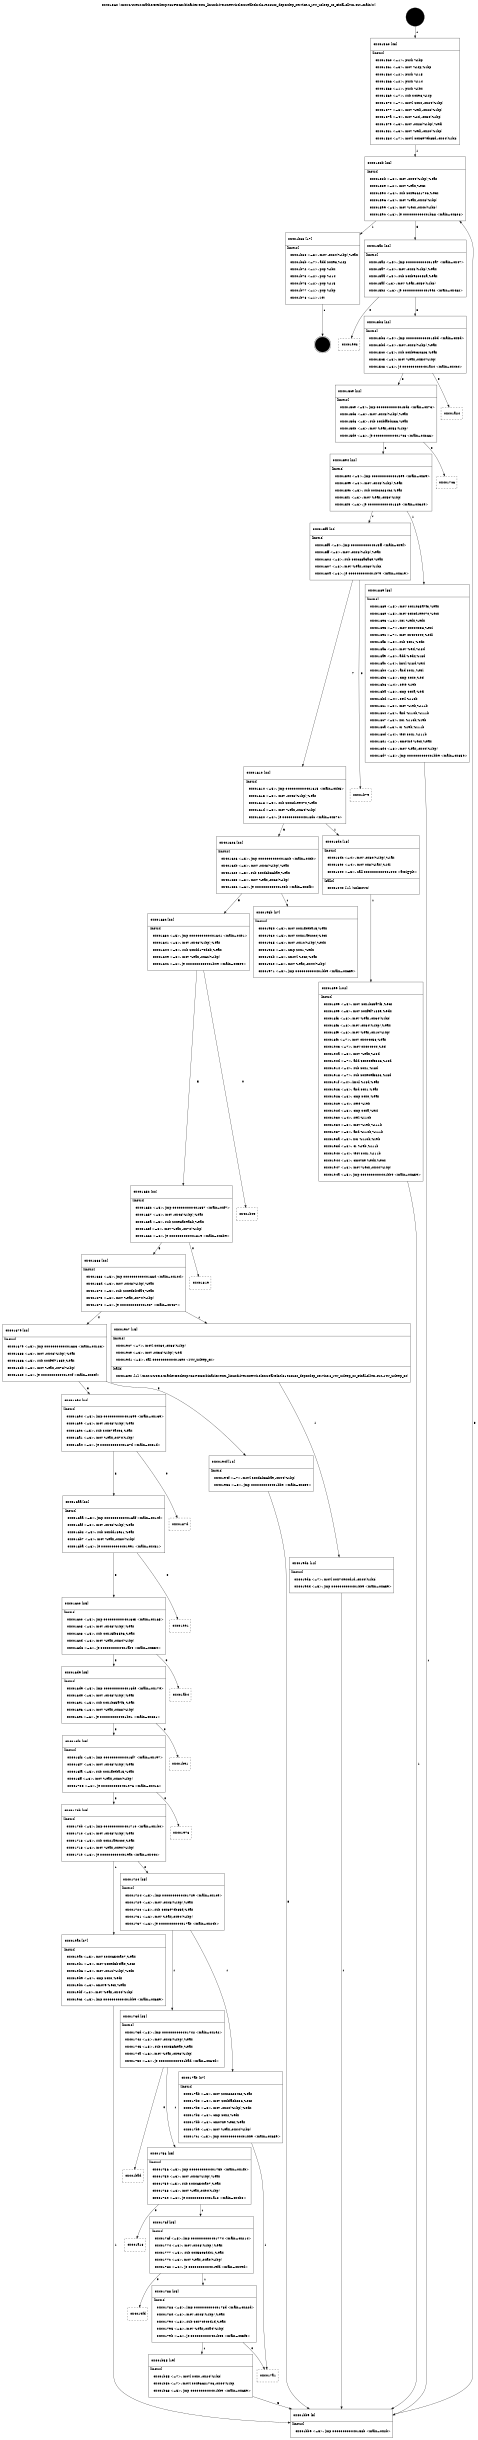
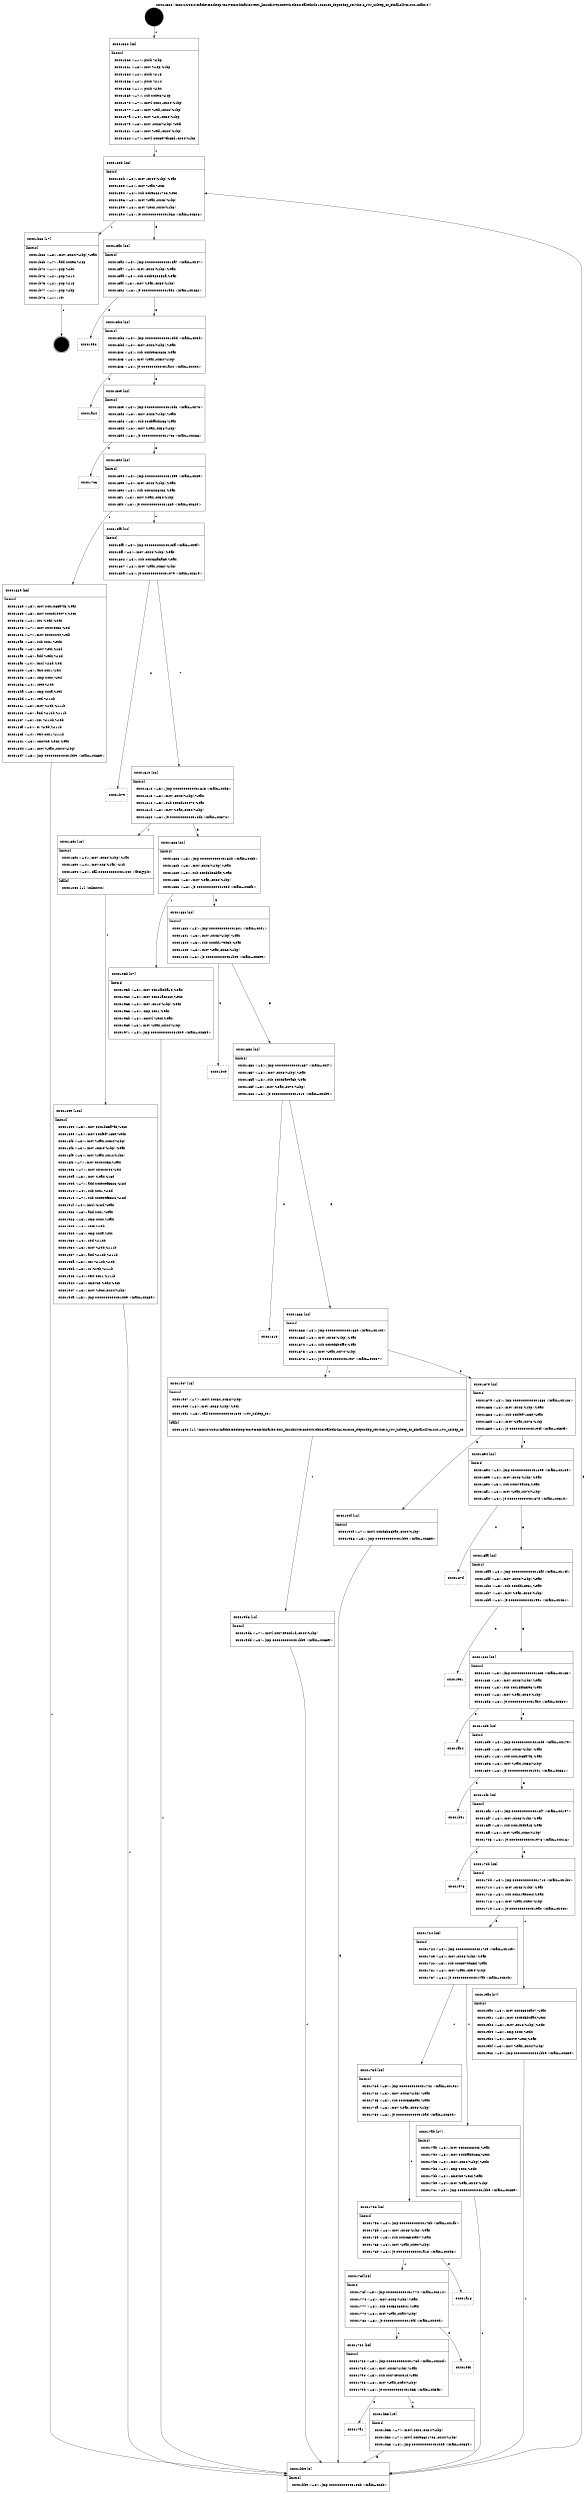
(88, 1388) -> (524, 1442)
none -> (161, 1803)
(133, 2176) -> none
(263, 2254) -> (480, 2369)
